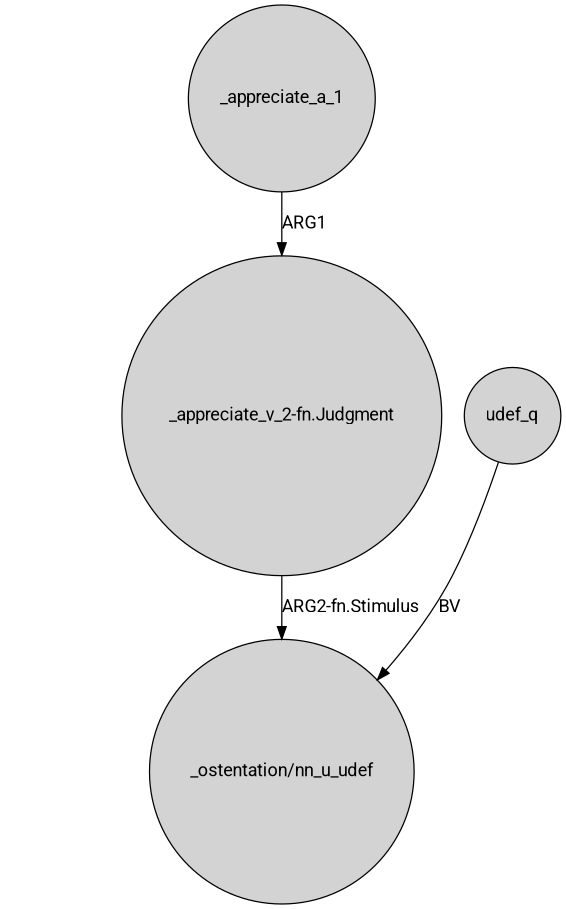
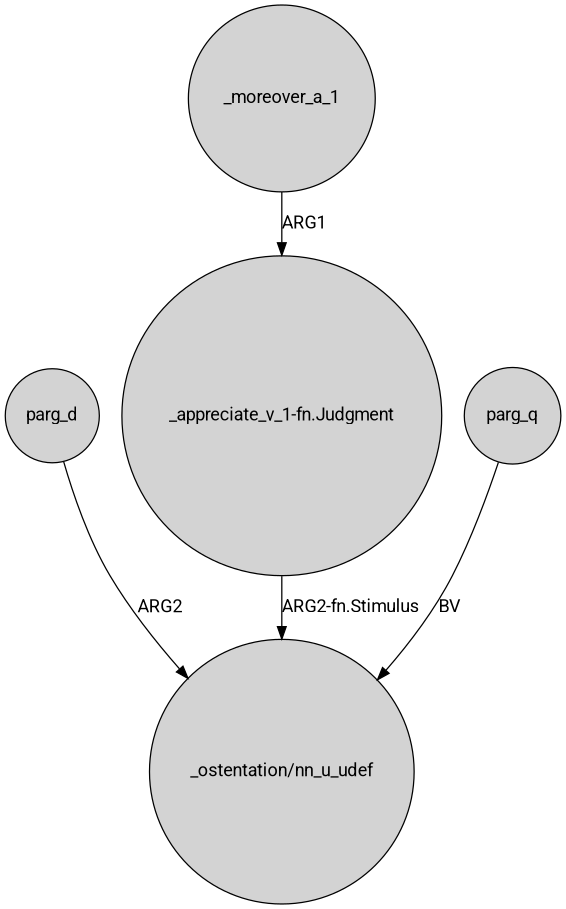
(282, 98) -> (282, 98)
none -> (52, 416)
(282, 416) -> (282, 416)
(513, 416) -> (513, 416)
